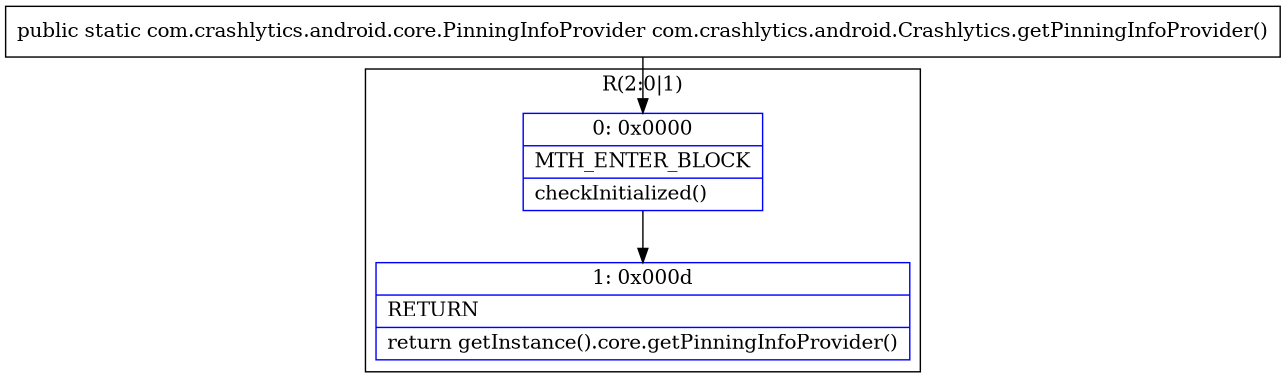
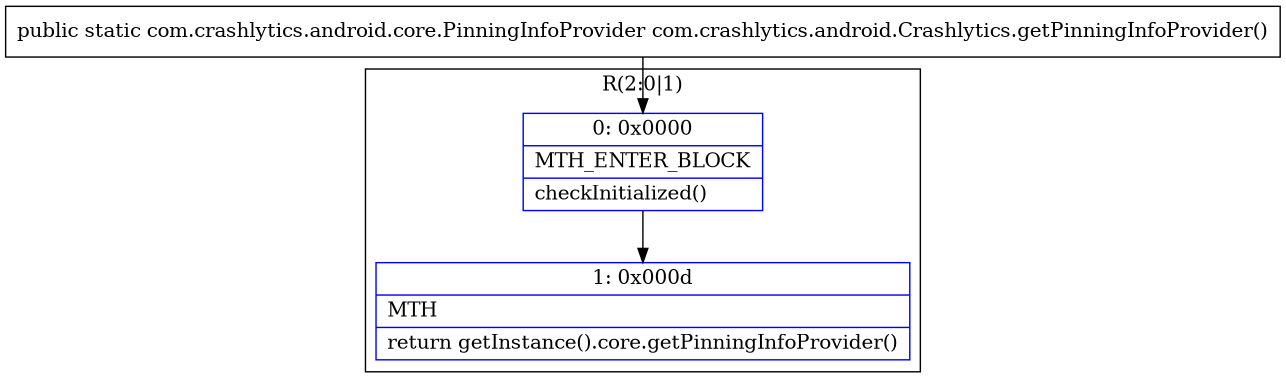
(433, 311) -> (413, 311)
